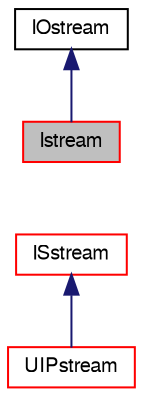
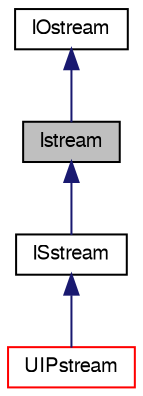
(71, 142) -> (71, 142)
none -> (71, 209)
(71, 255) -> (71, 255)
